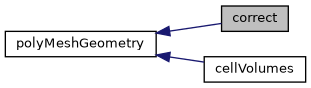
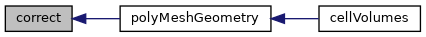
(196, 27) -> (103, 19)
